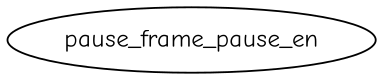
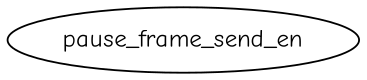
(192, 40) -> (183, 40)
